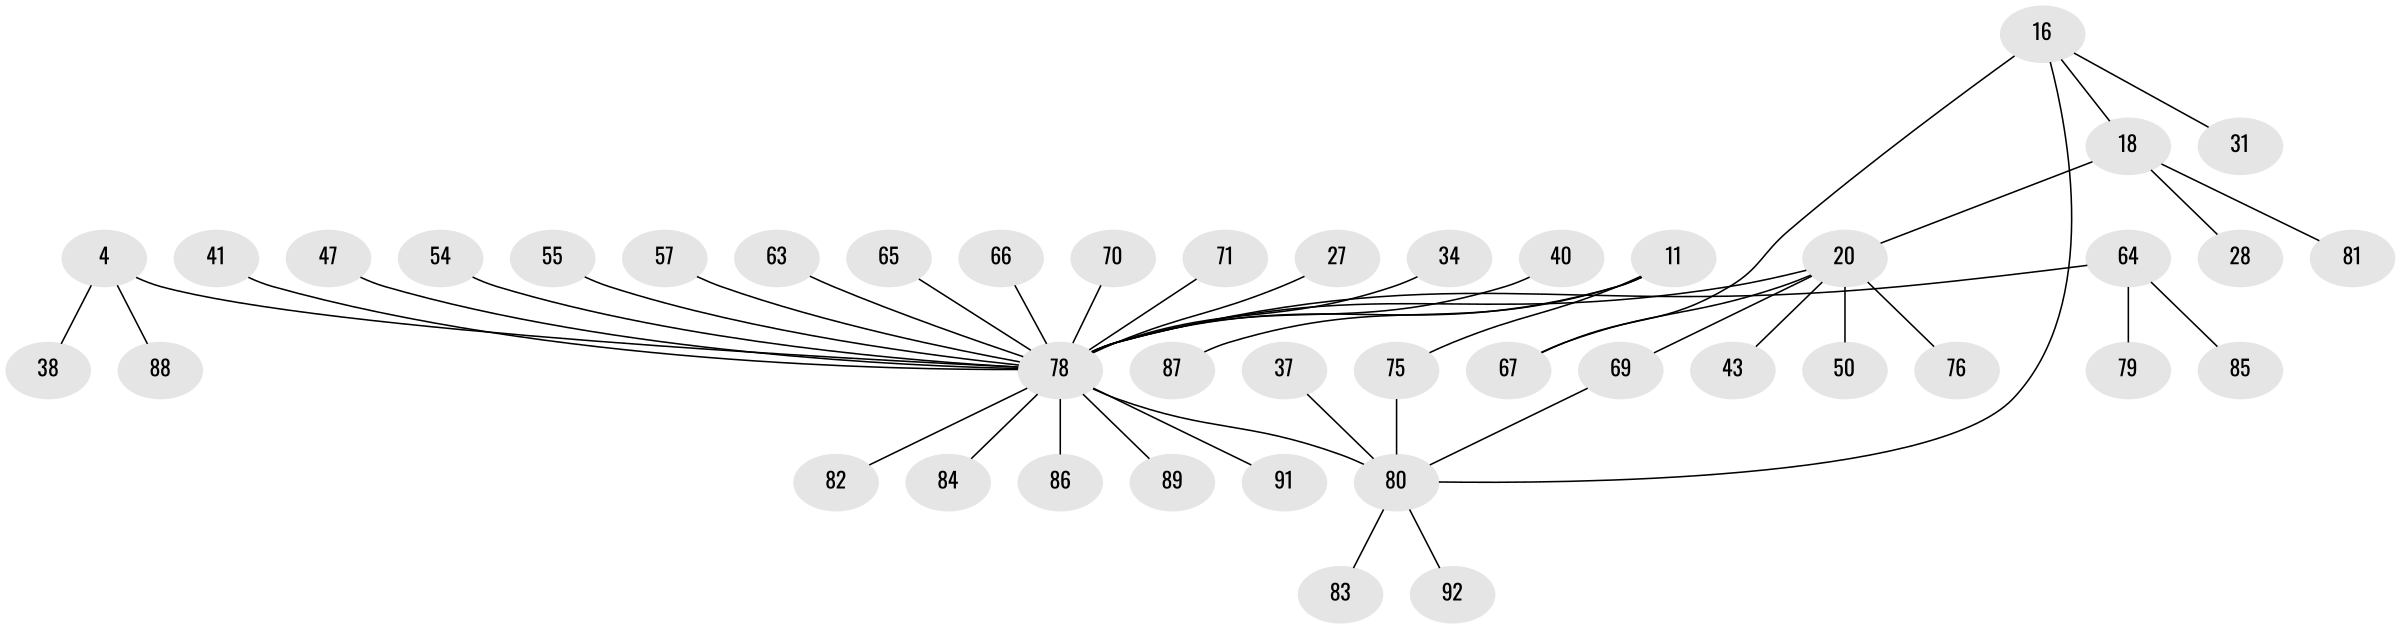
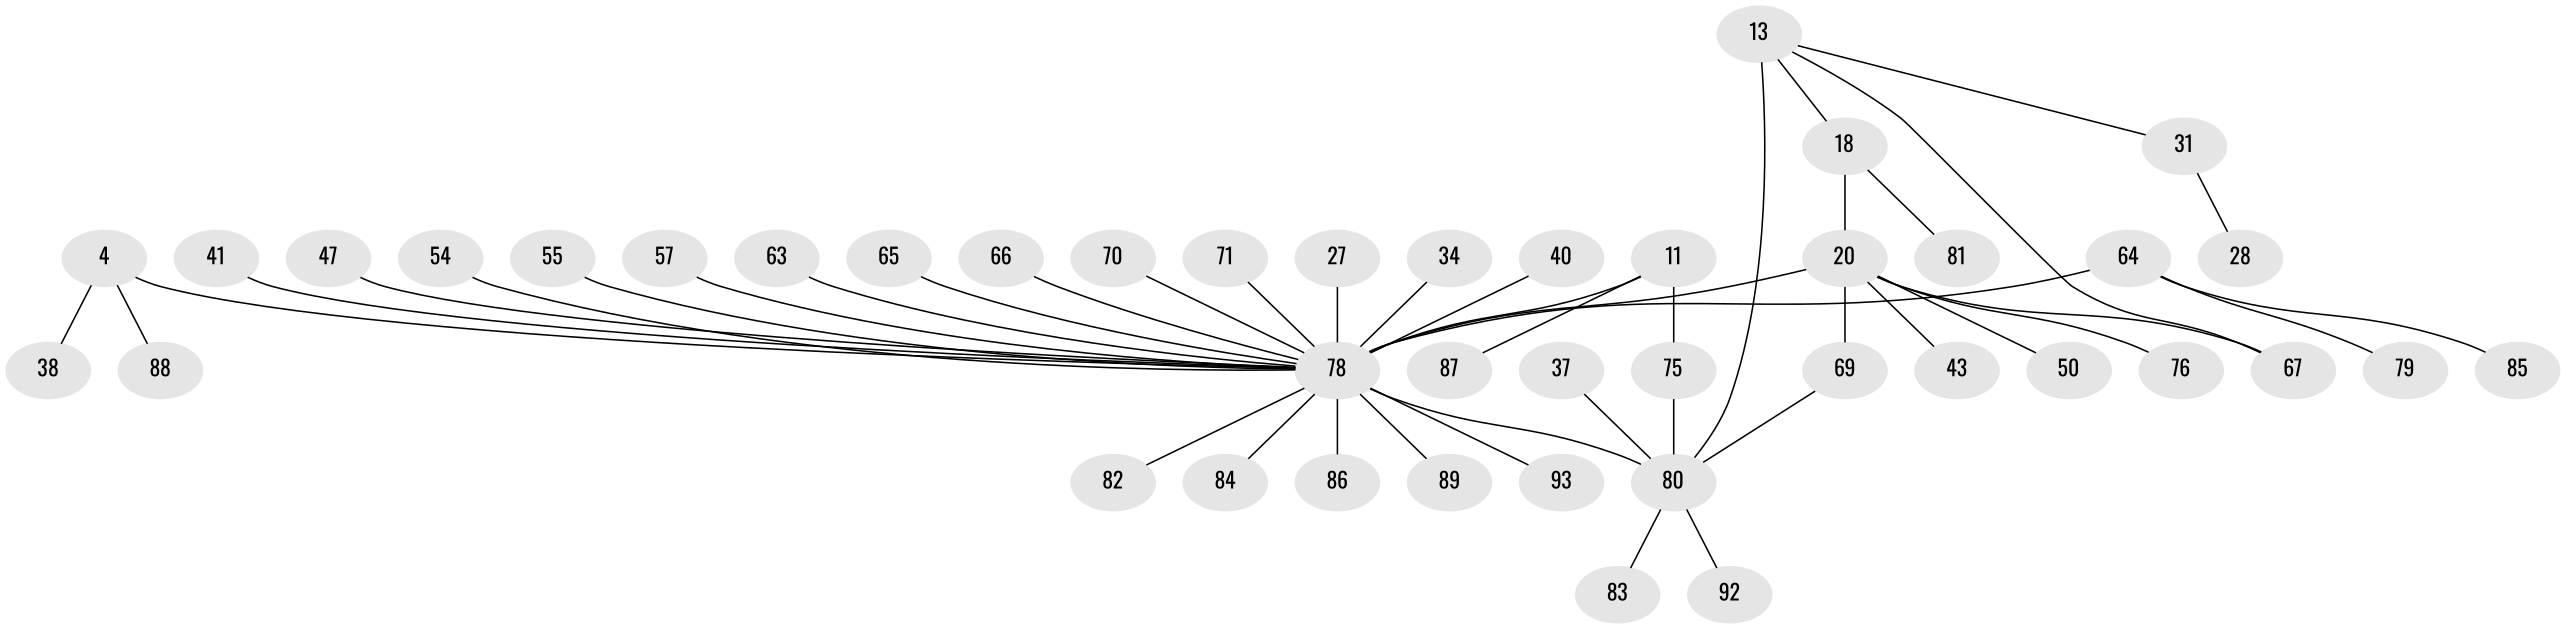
(2043, 34) -> (1759, 34)
(2184, 202) -> (2212, 202)
(1284, 483) -> (1562, 483)
